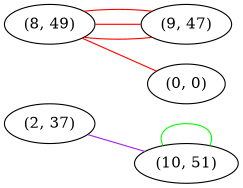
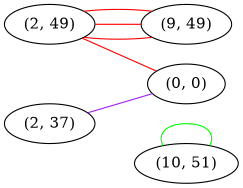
(50, 24) -> (50, 24)
(186, 24) -> (186, 24)
(116, 143) -> (120, 103)
